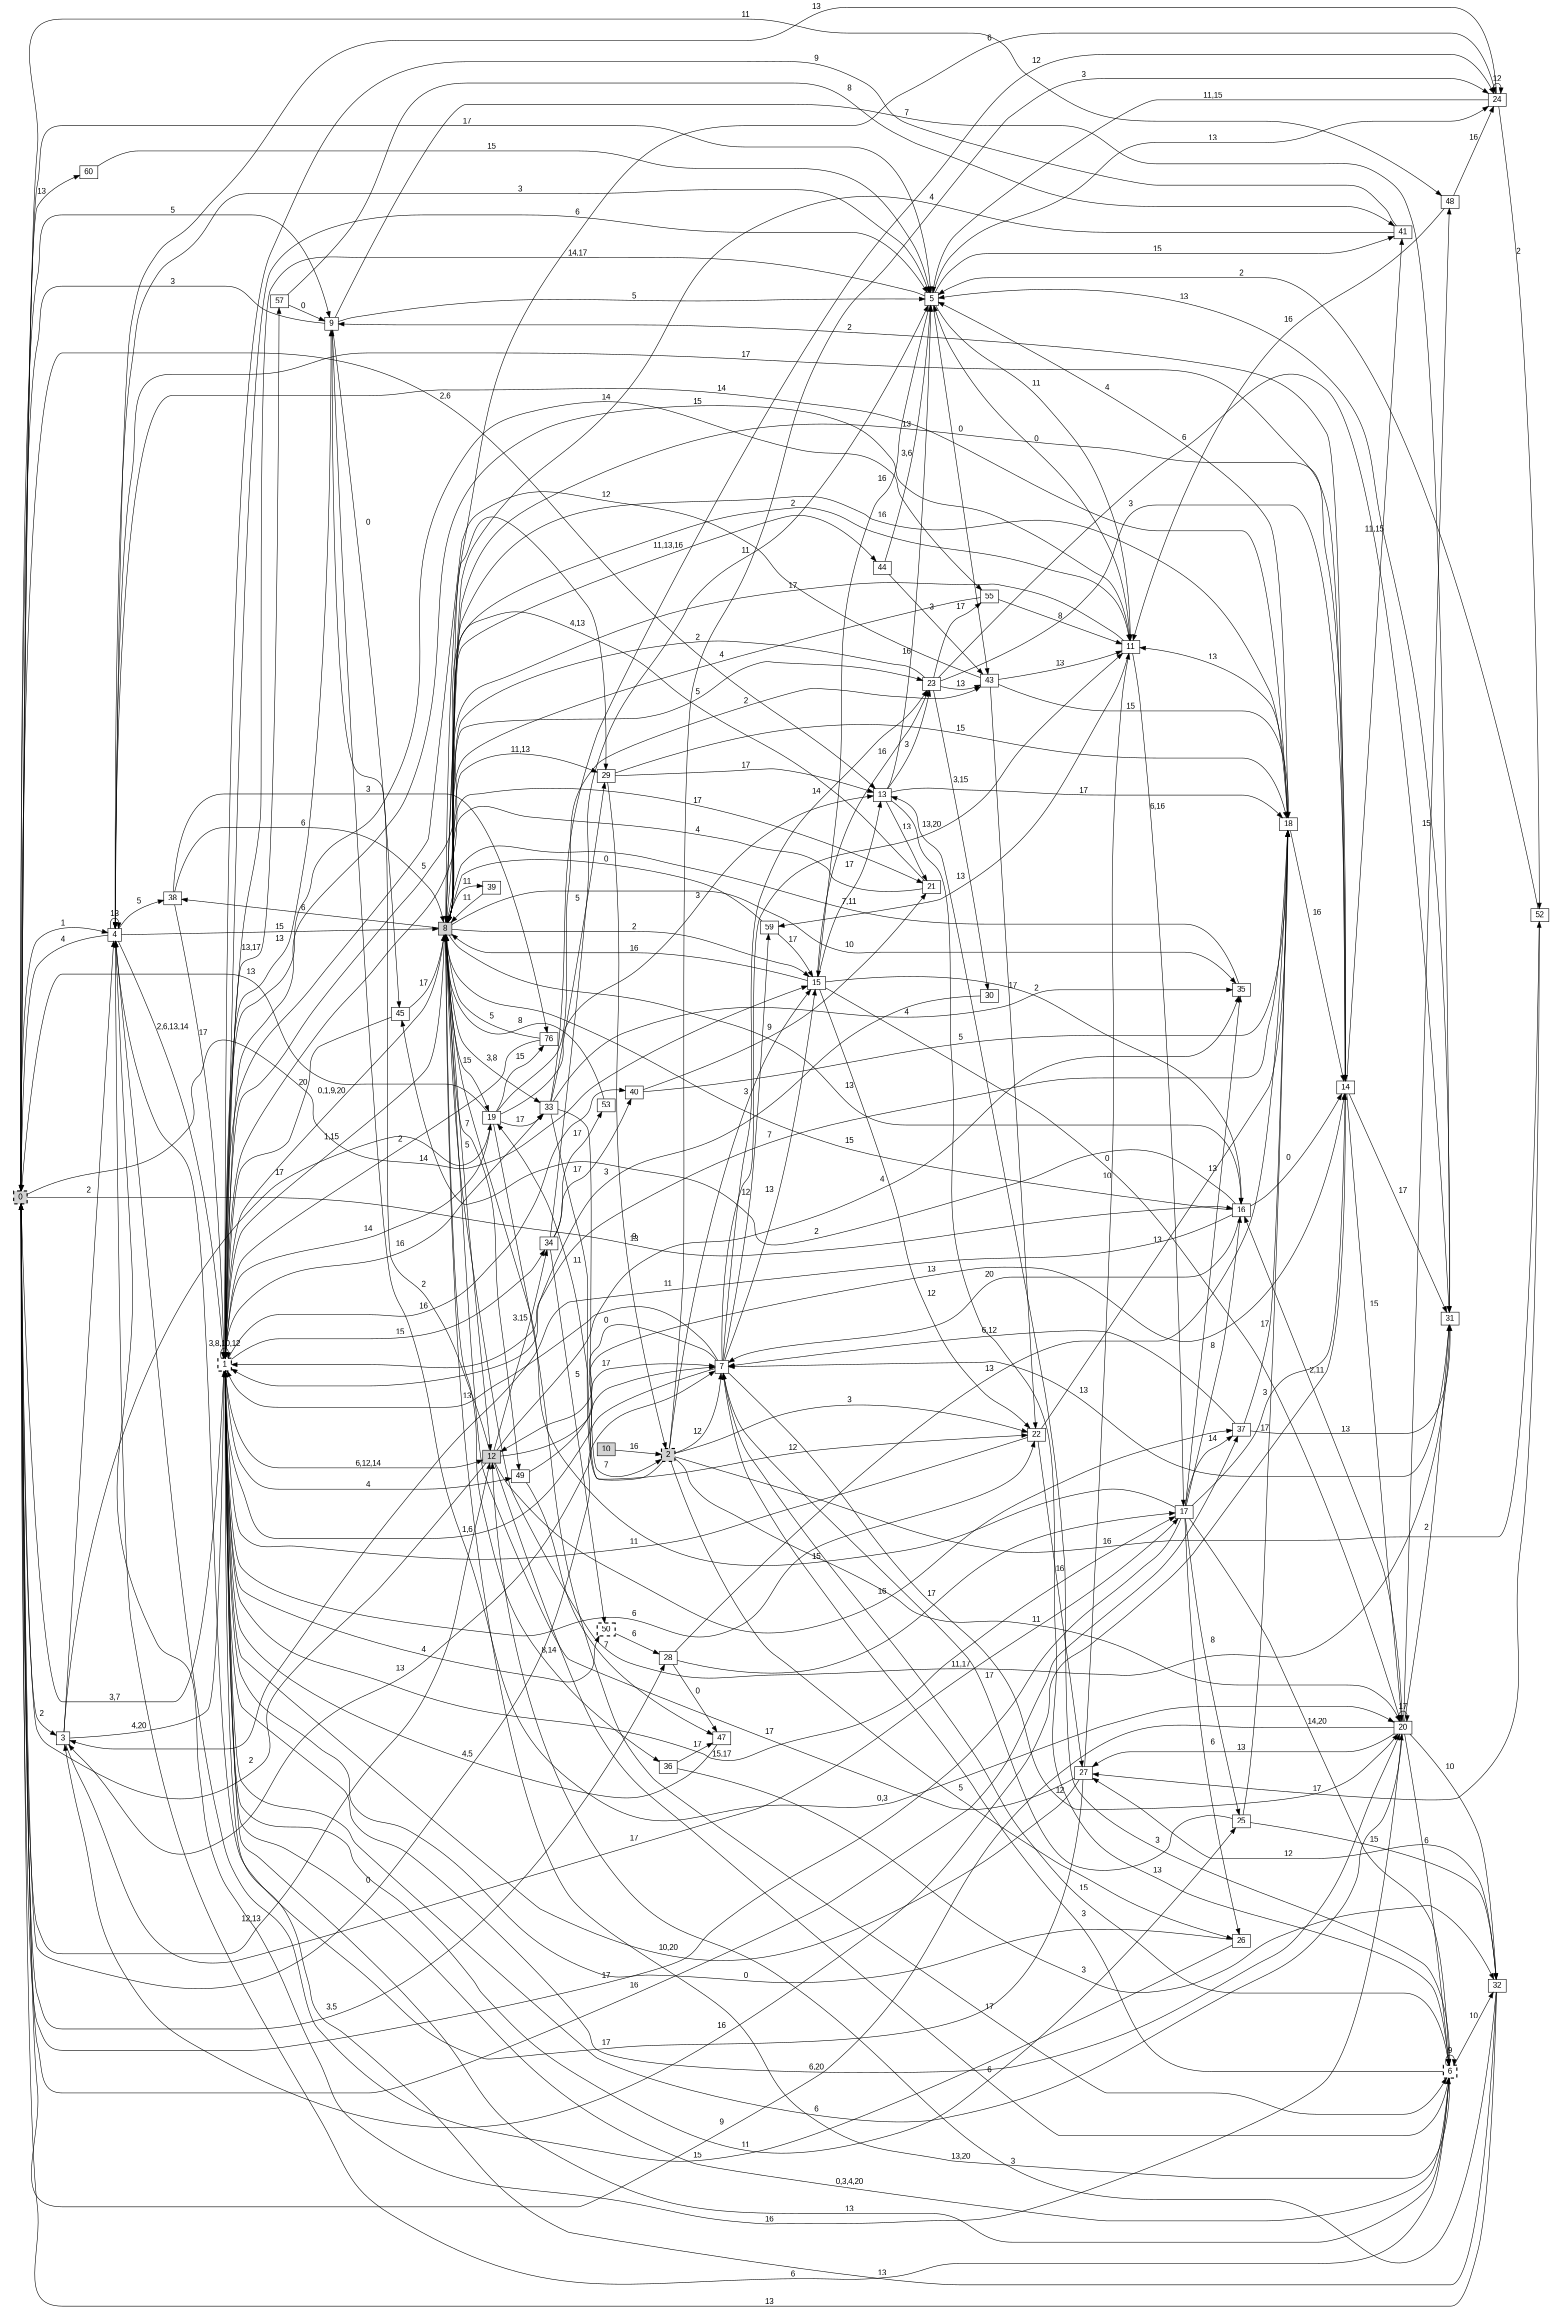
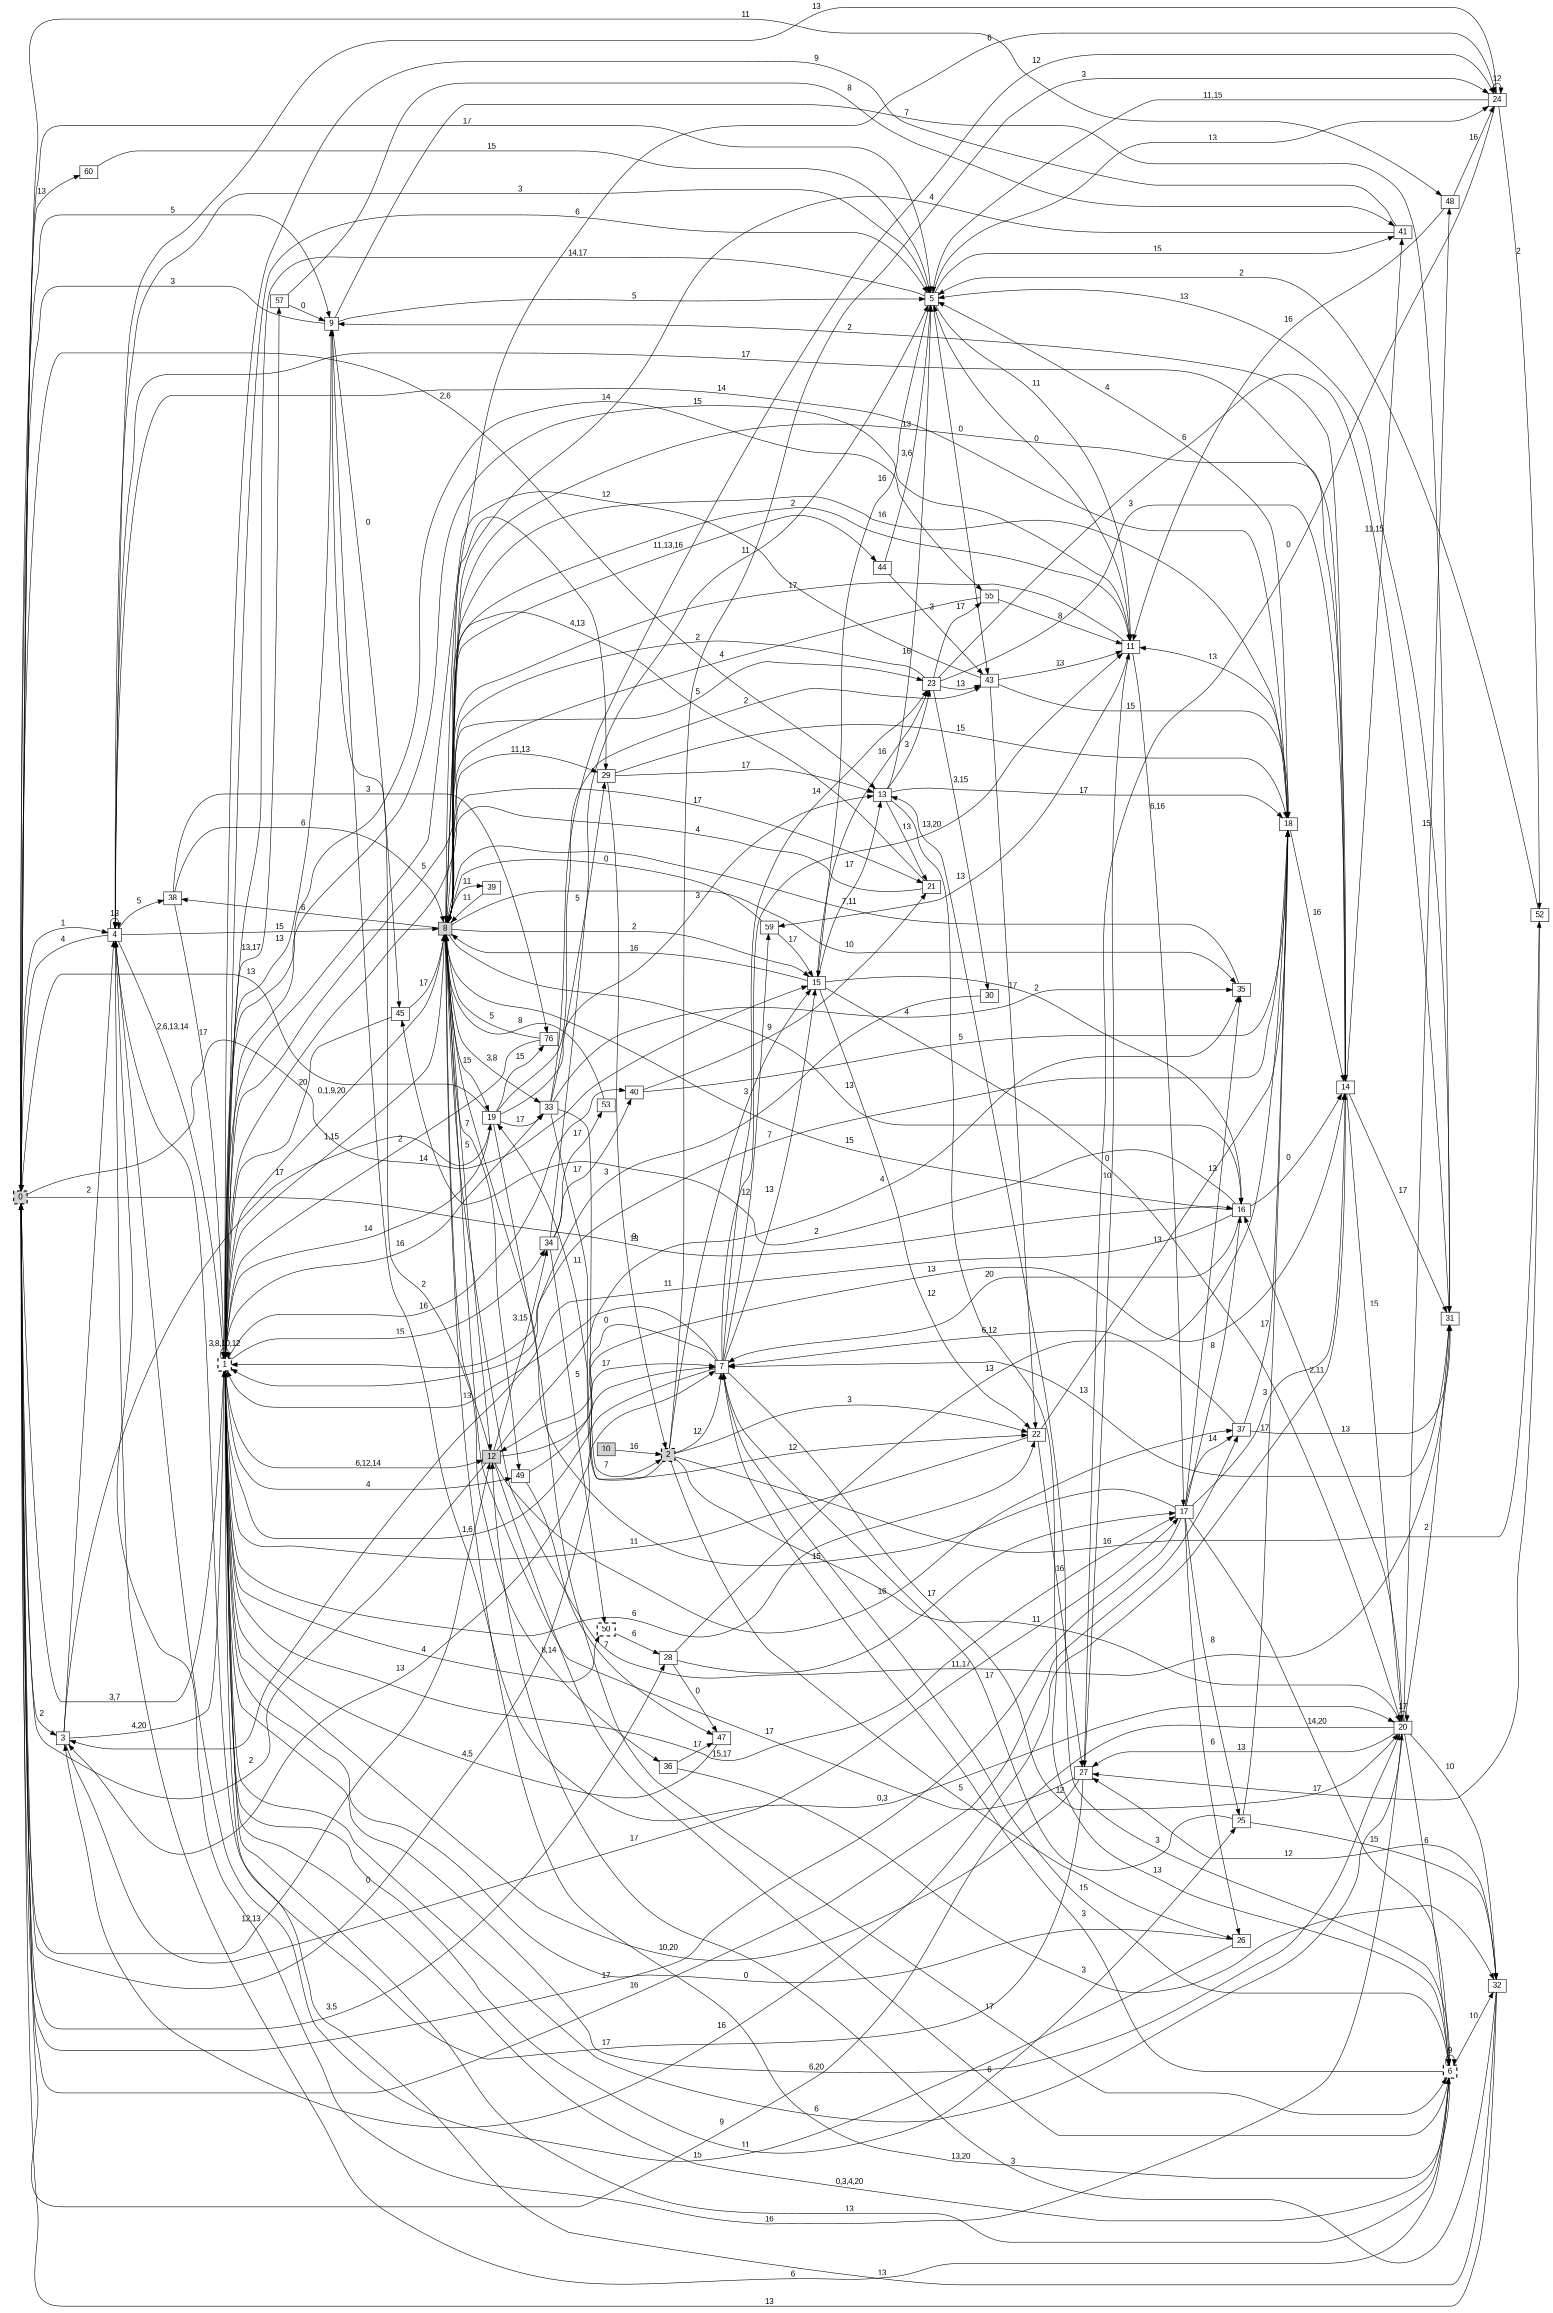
none -> (1109, 884)
